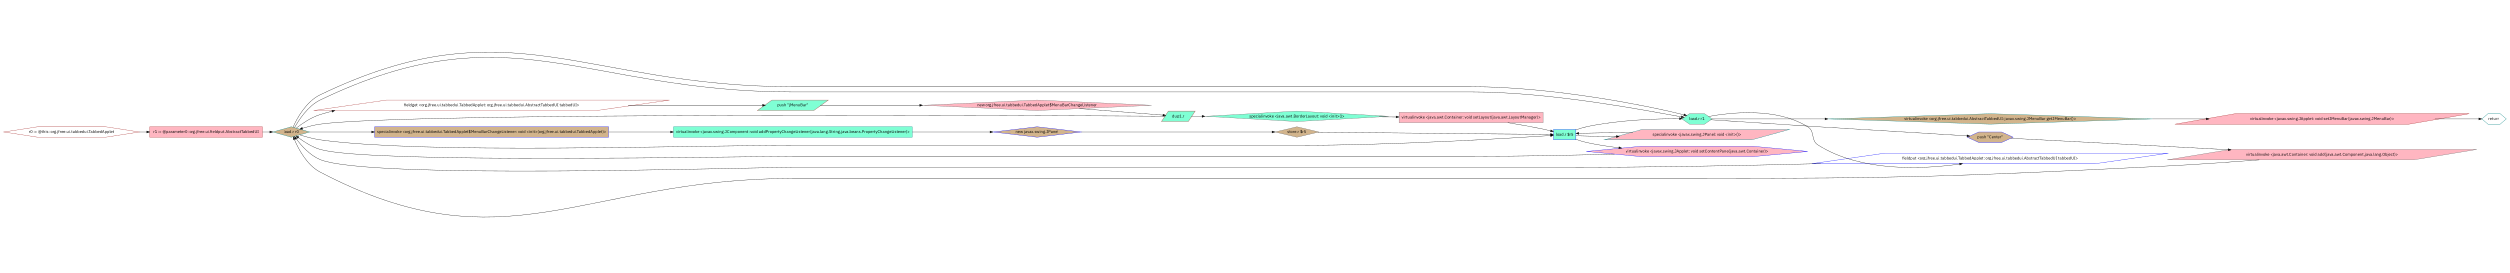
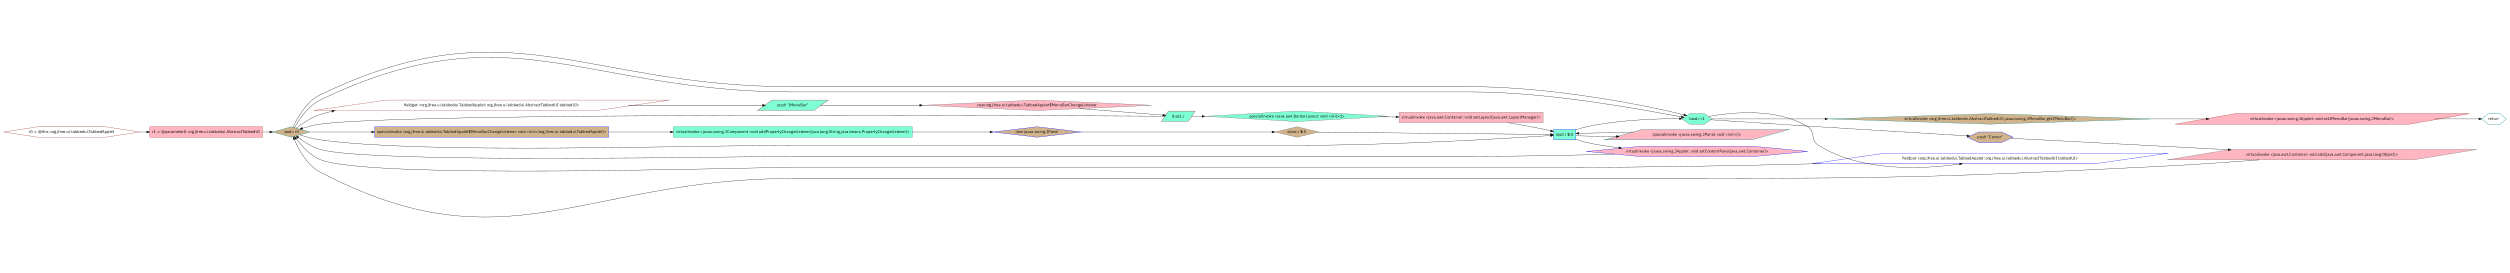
(206, 132) -> (206, 132)
